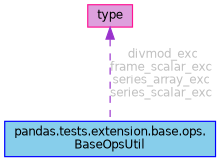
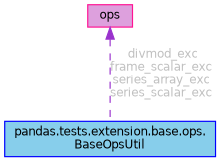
(110, 16) -> (110, 16)
